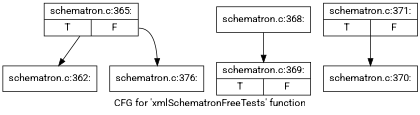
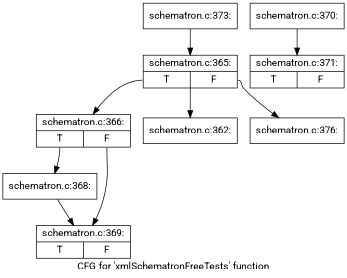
none -> (190, 16)
(370, 47) -> (297, 39)
none -> (83, 131)
